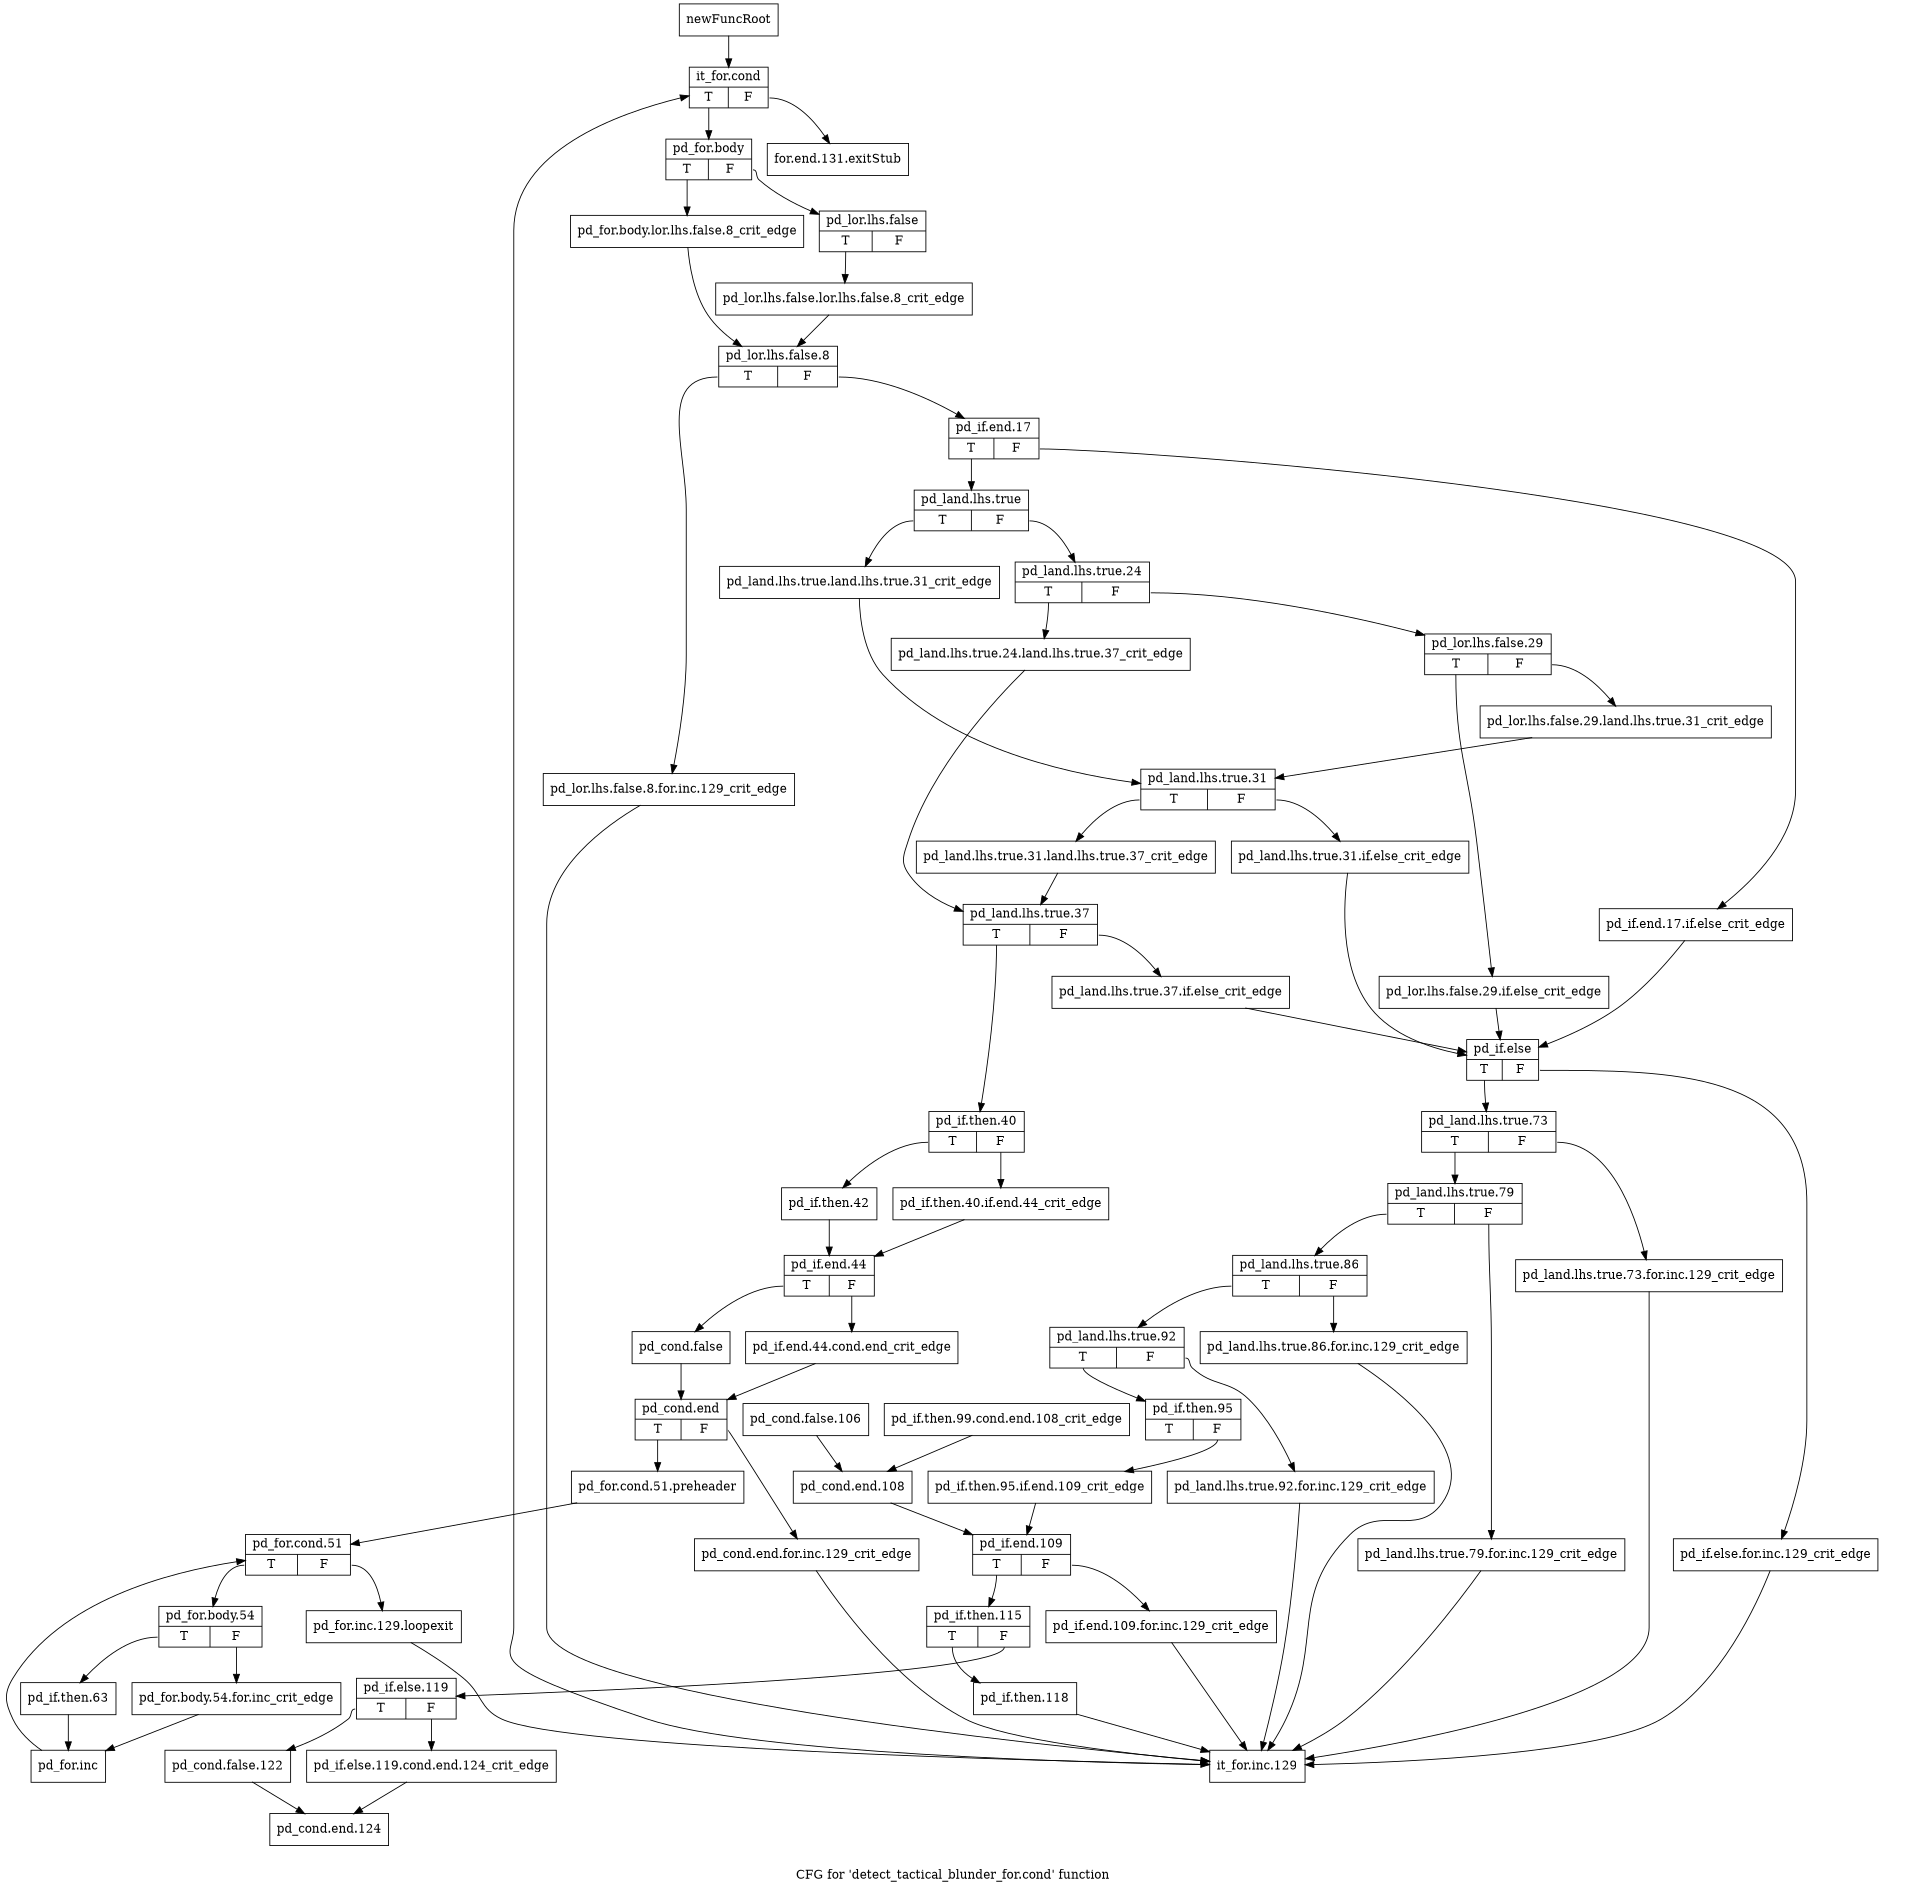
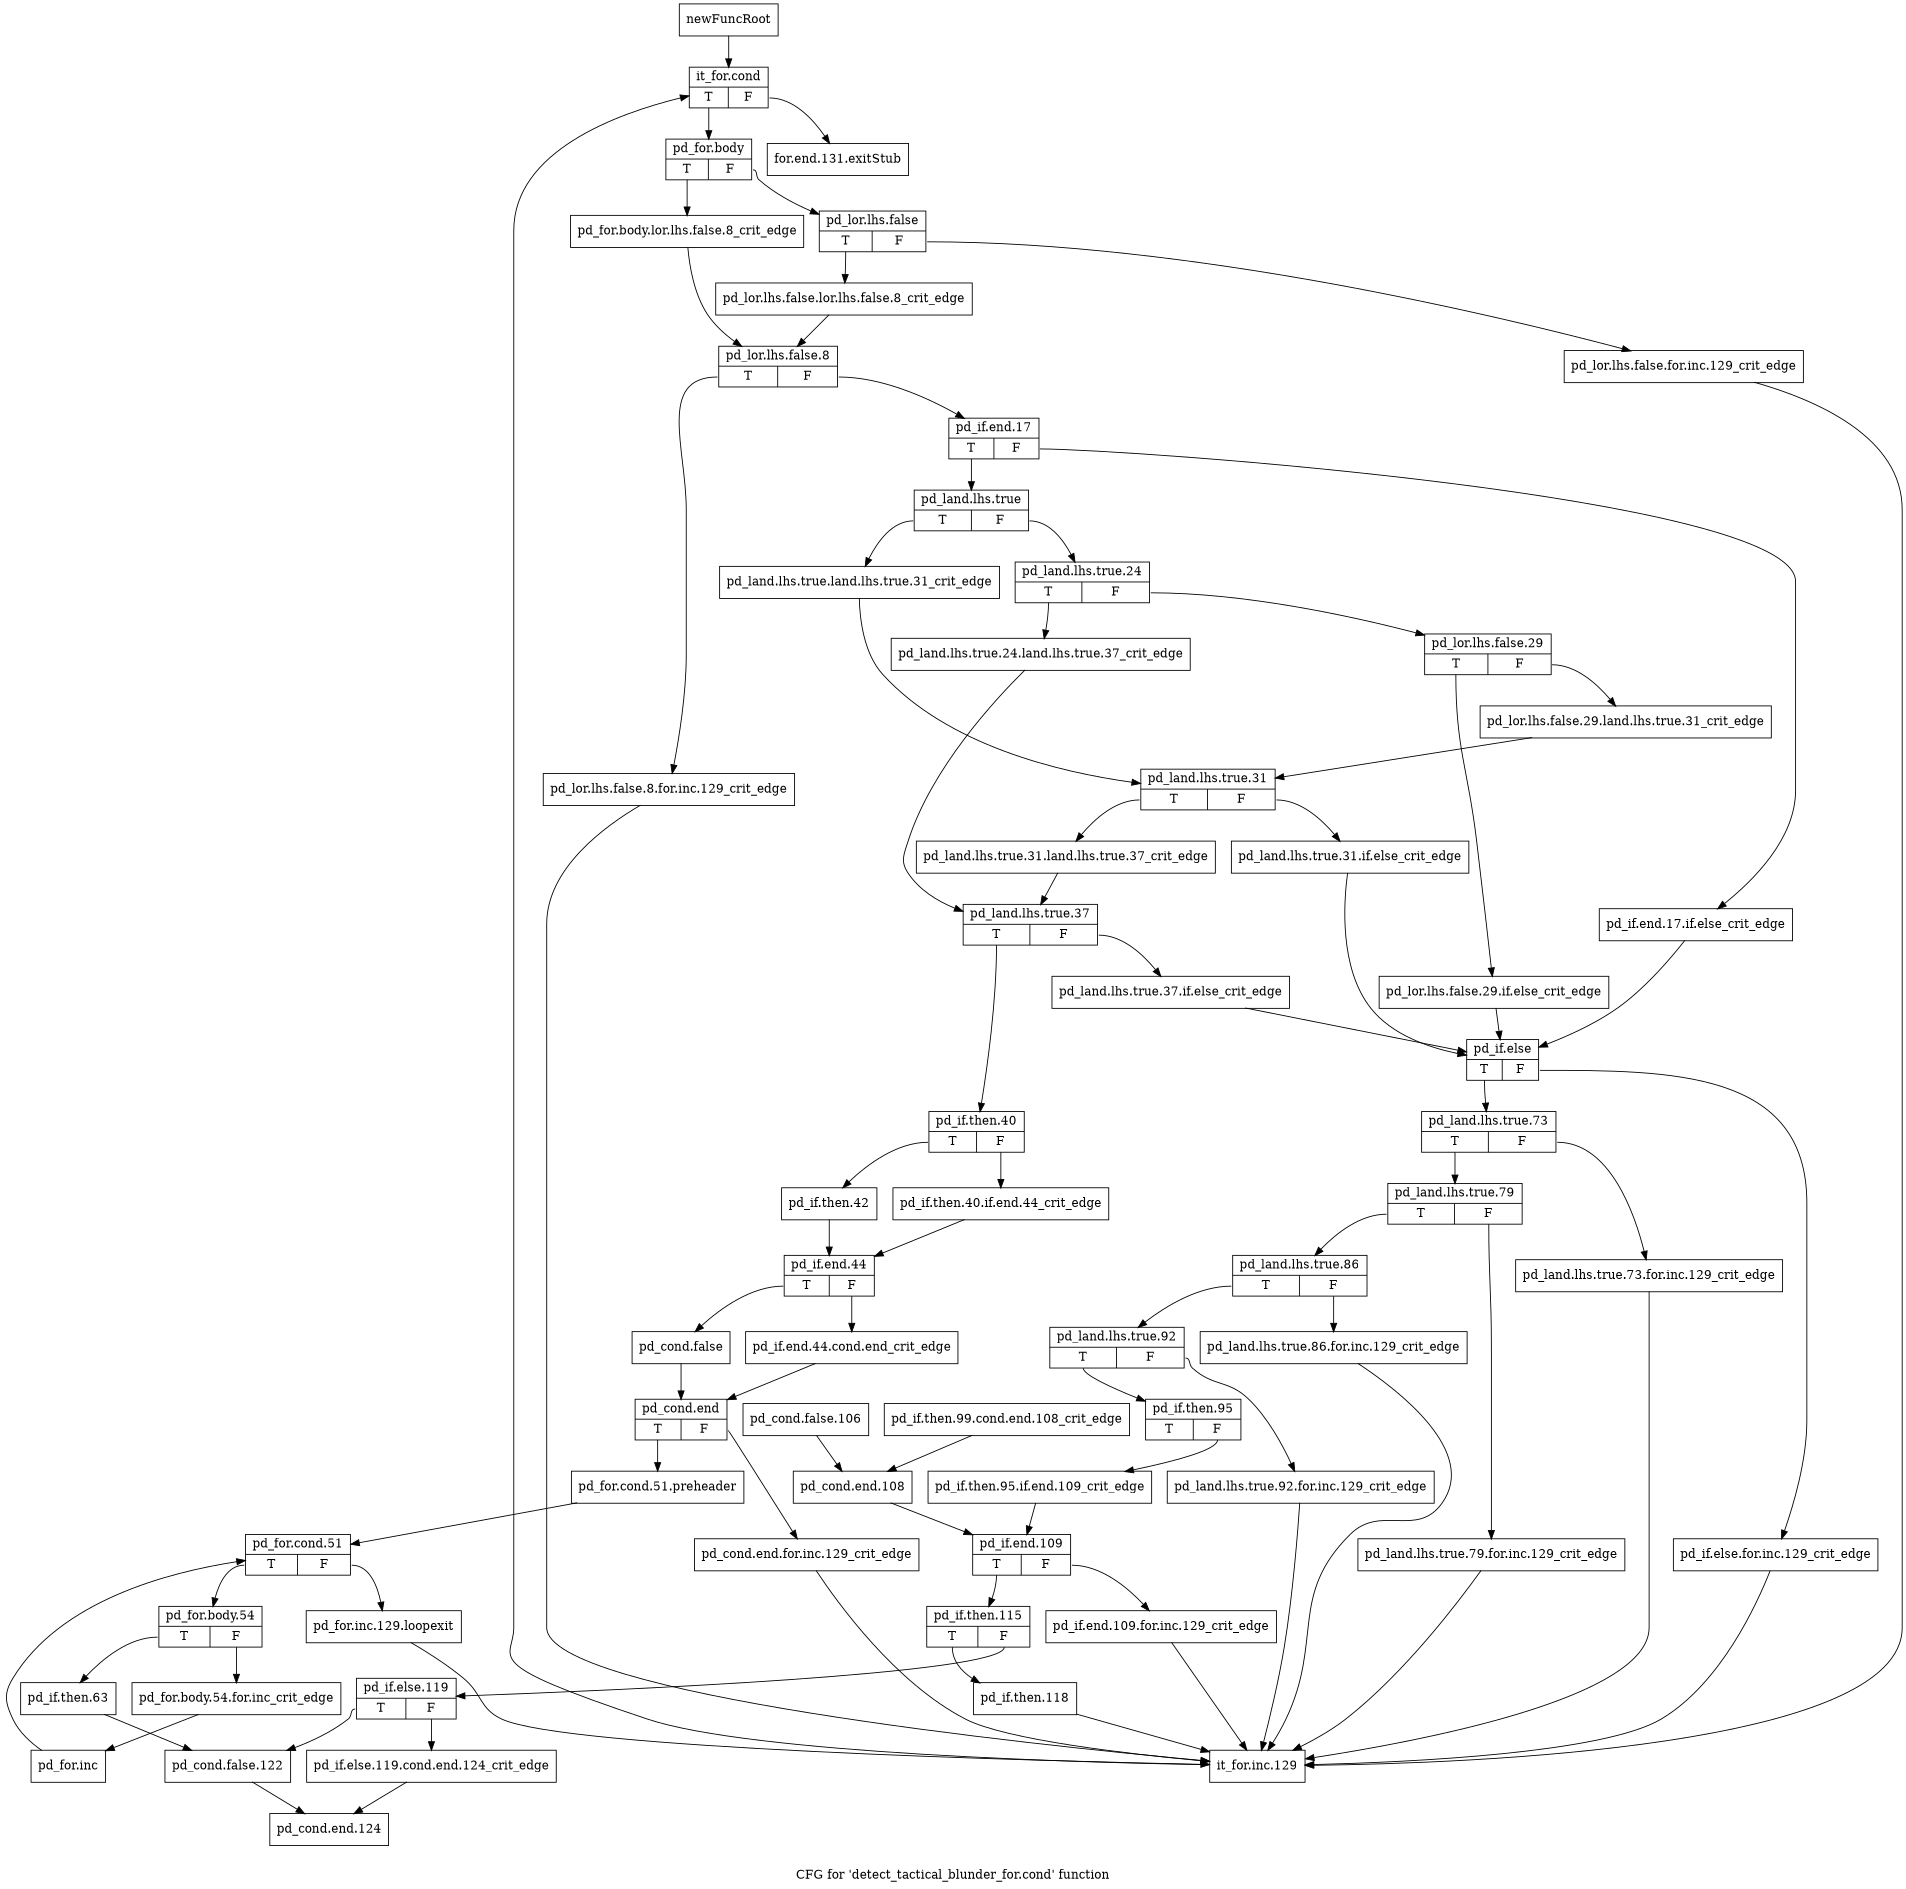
none -> (1684, 367)
(68, 1728) -> (142, 1730)
